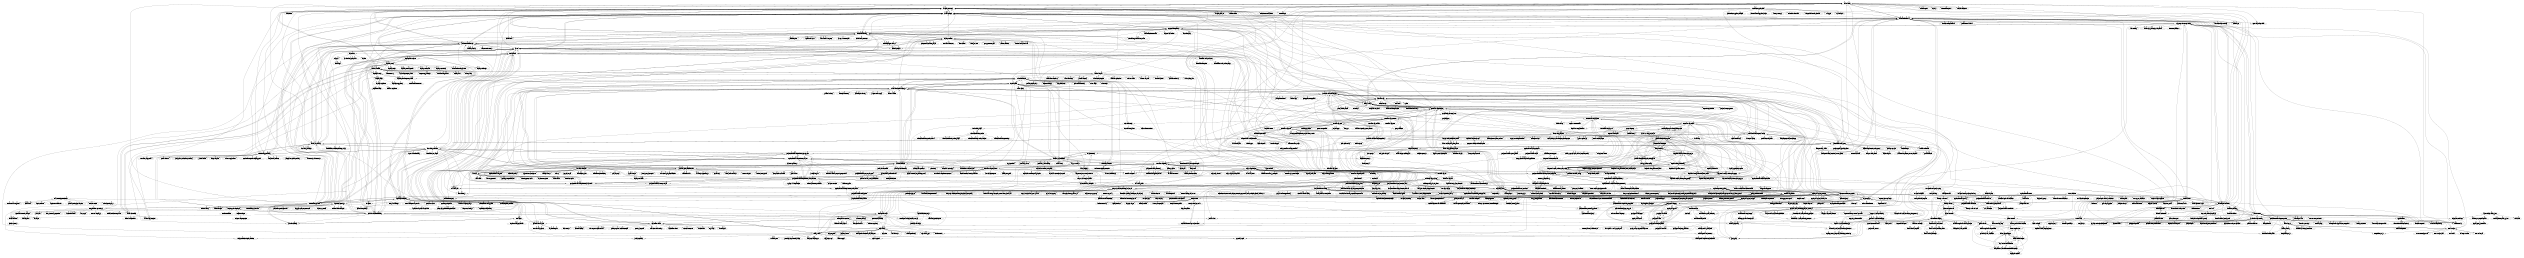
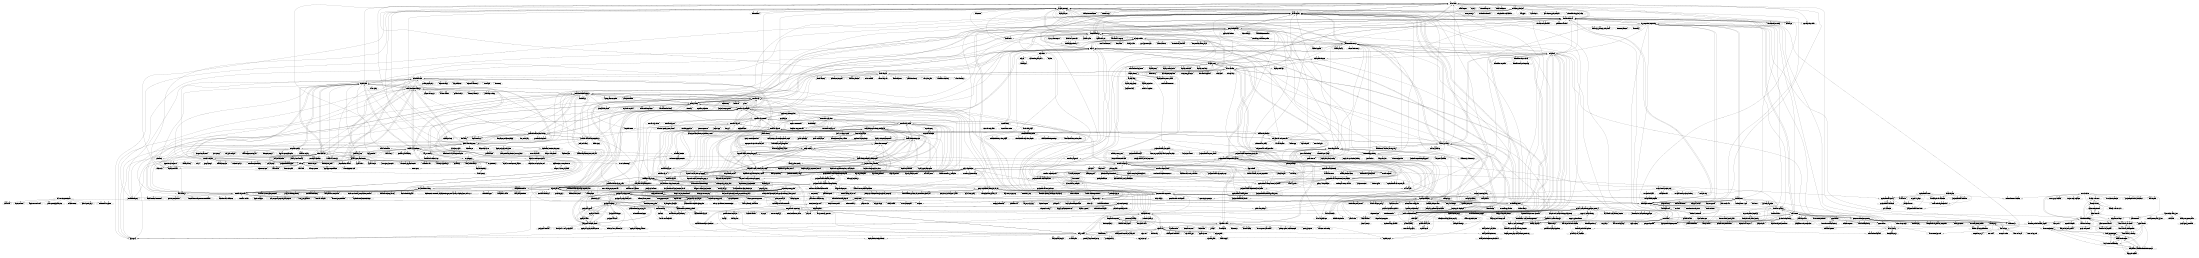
none -> (415, 169)
(1653, 169) -> (872, 169)
(911, 234) -> (1173, 234)
